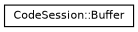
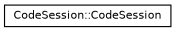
(69, 16) -> (88, 16)
